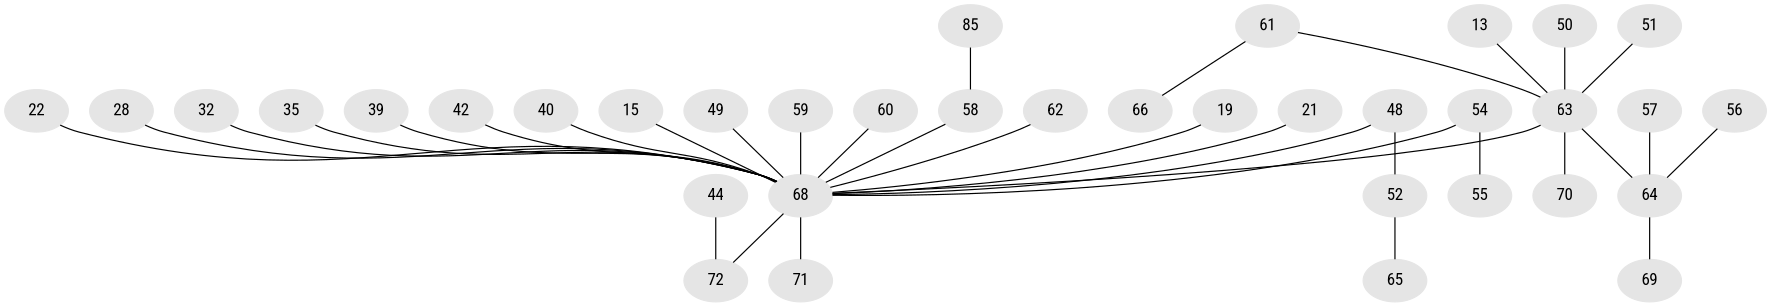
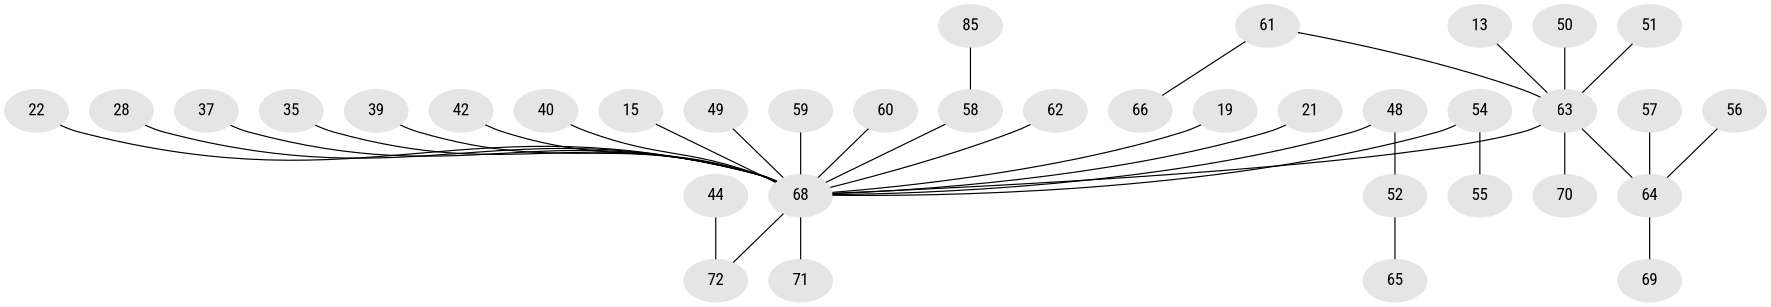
(206, 111) -> (206, 111)
